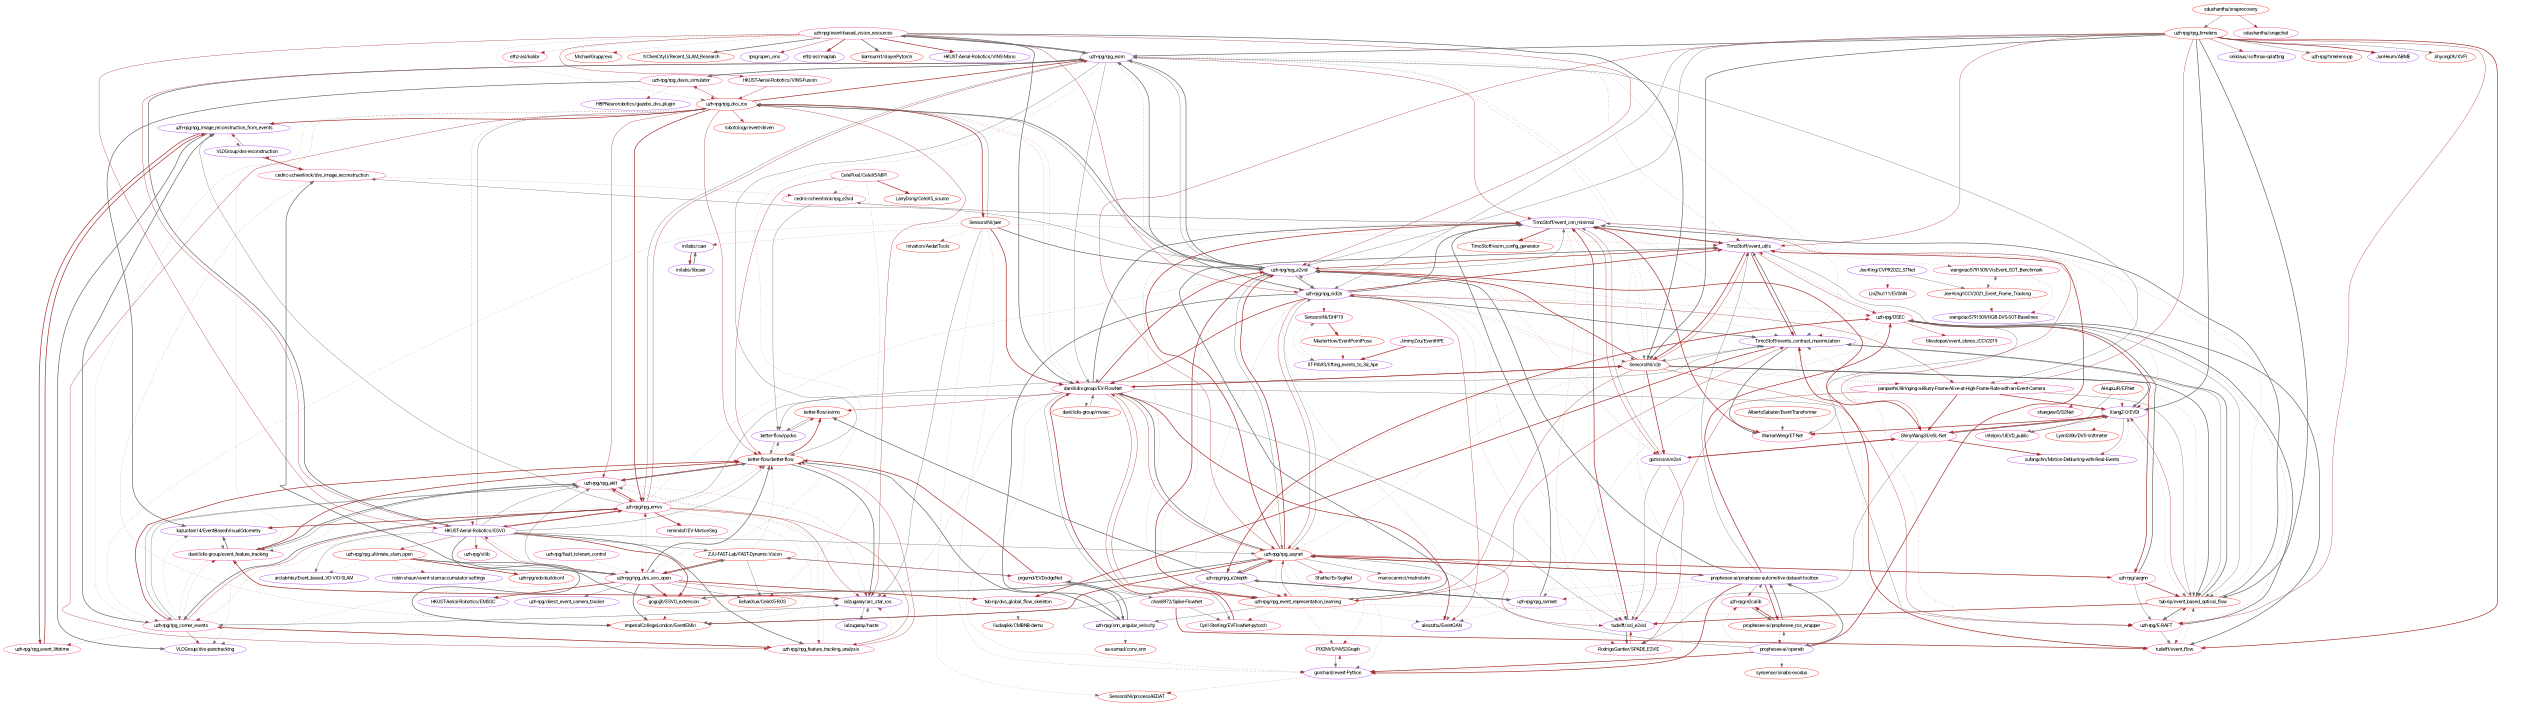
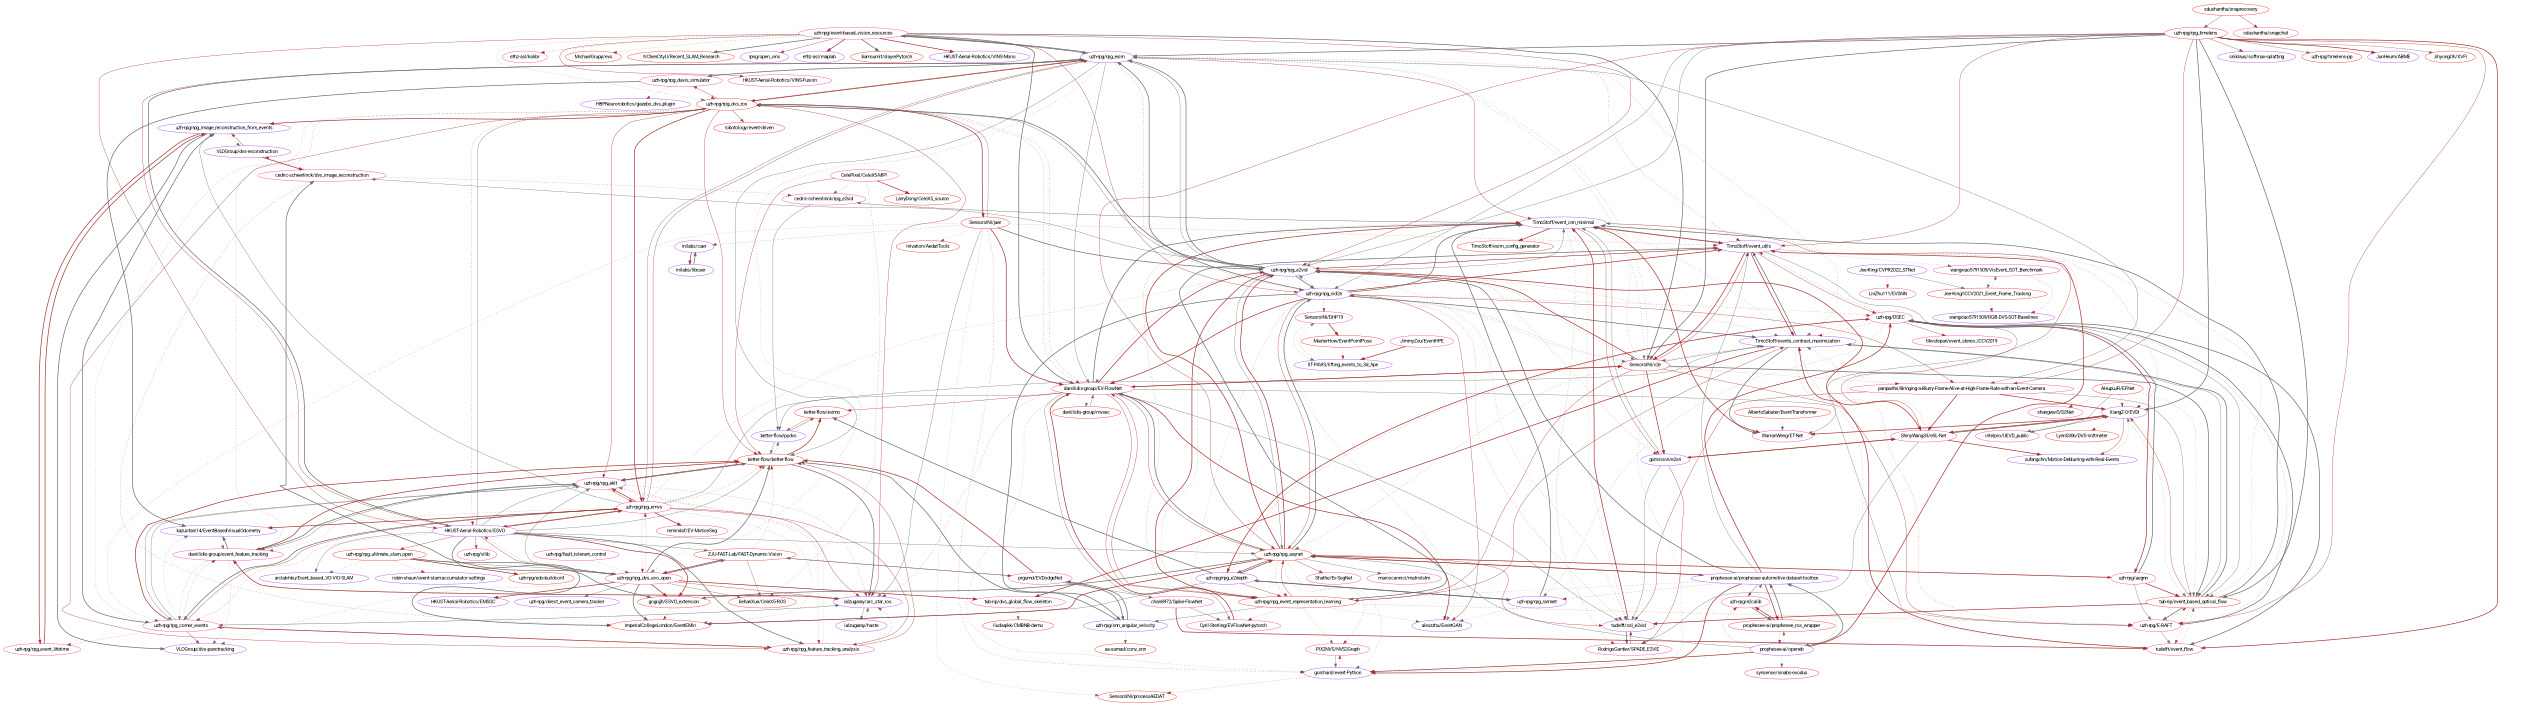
(754, 92) -> (919, 80)
(1921, 374) -> none
(1309, 423) -> (1309, 423)
